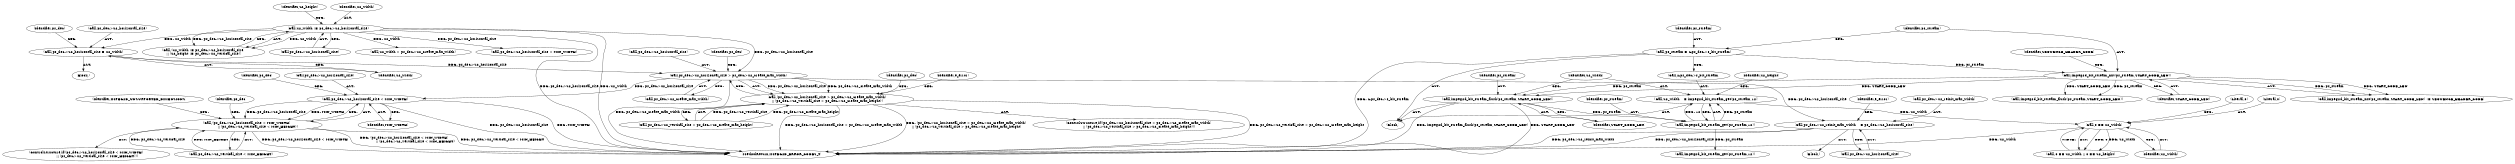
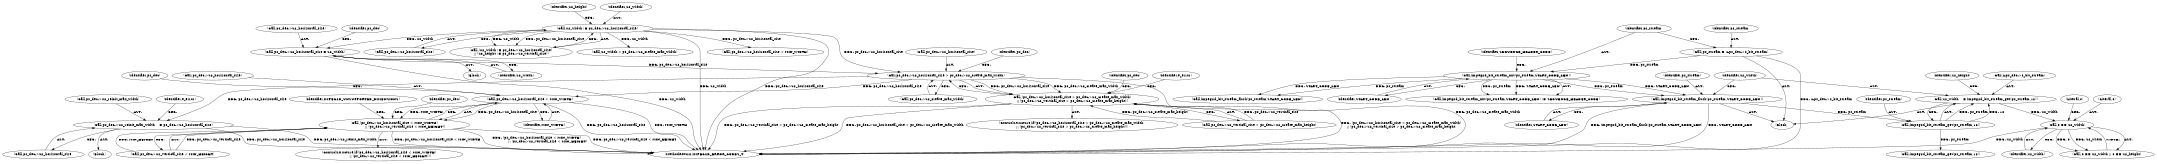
(1694, 63) -> none
none -> (523, 85)
